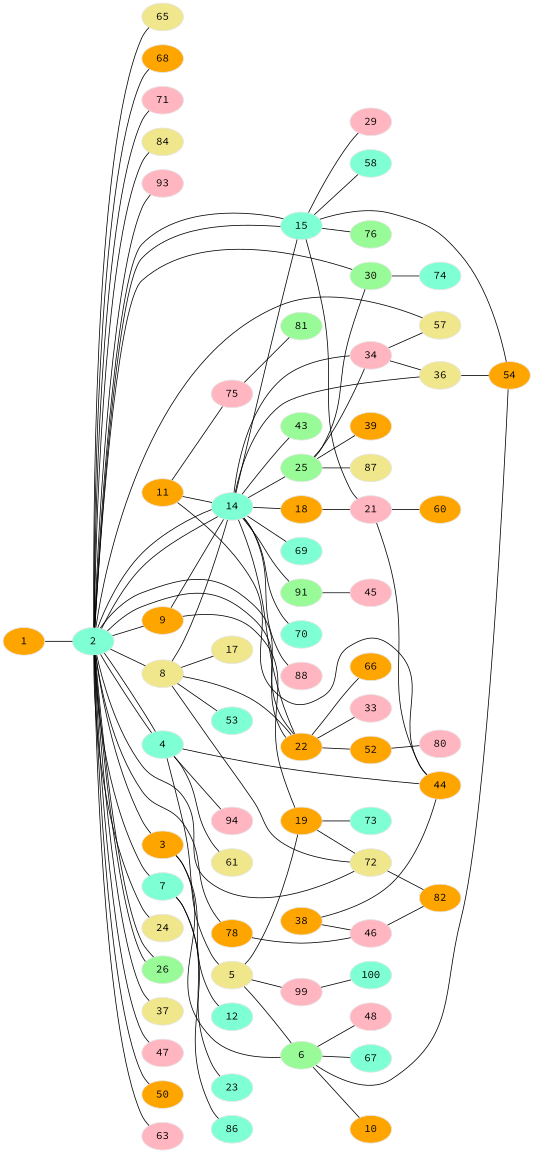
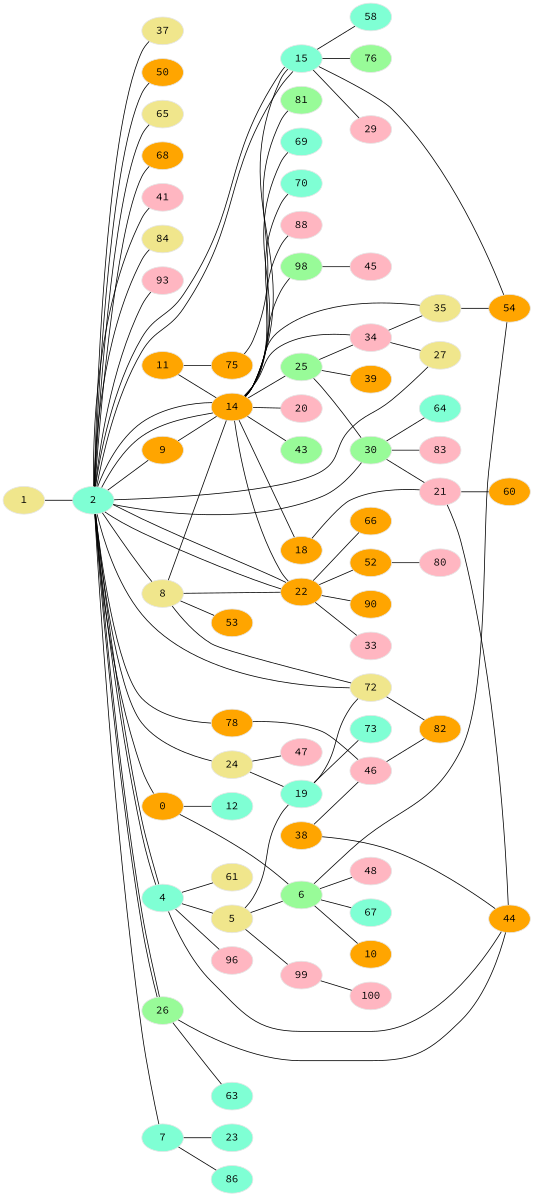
(163, 100) -> (163, 197)
(440, 276) -> (440, 409)
(440, 325) -> (440, 355)
(328, 371) -> (405, 471)
(440, 375) -> (440, 308)
(232, 394) -> (232, 365)
none -> (301, 409)
none -> (440, 450)
(371, 468) -> none
(232, 506) -> (232, 407)
(301, 593) -> (301, 267)
none -> (371, 604)
(256, 633) -> (267, 779)
(24, 641) -> (24, 500)
(232, 650) -> none
(307, 704) -> (372, 1061)
(232, 721) -> (232, 623)
(232, 821) -> (232, 960)
(301, 821) -> (301, 794)
(163, 845) -> (163, 806)
(115, 910) -> (267, 758)
(110, 953) -> (197, 1054)
(371, 975) -> (371, 996)
(163, 1136) -> (232, 1096)
